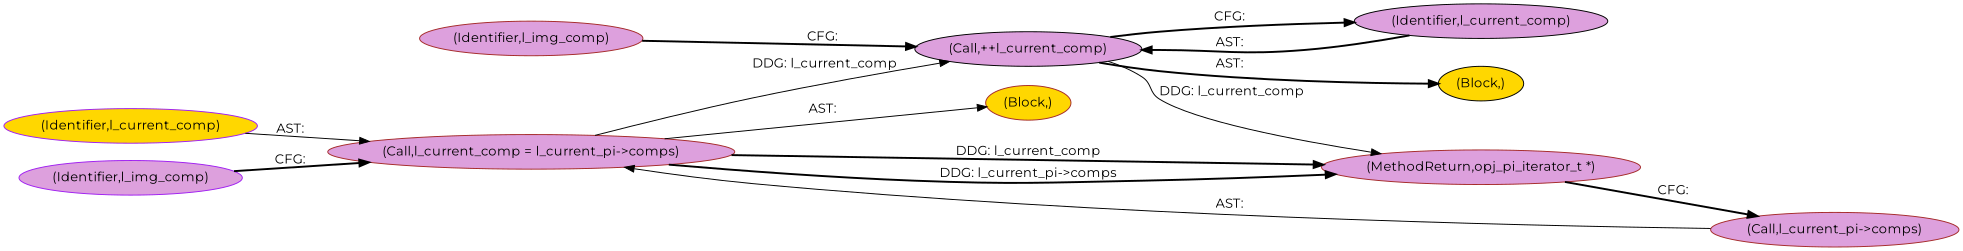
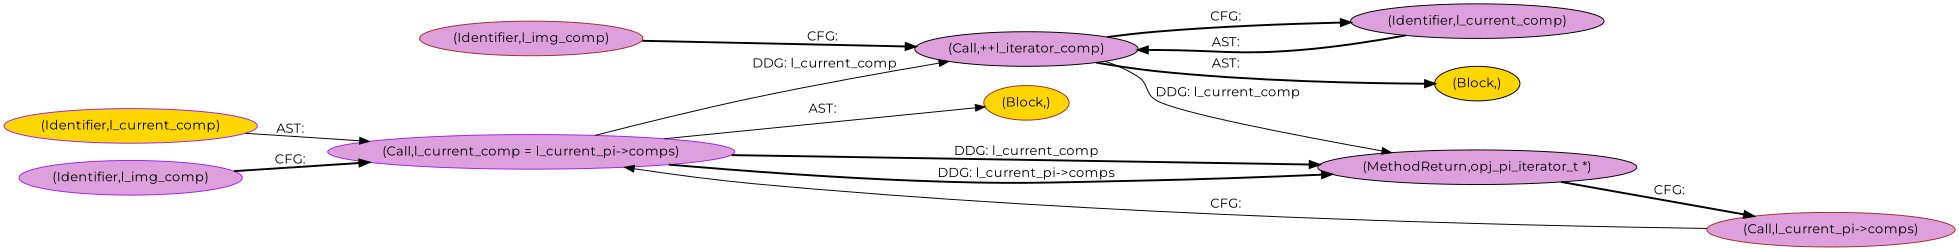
(1028, 49) -> (1026, 49)
(531, 152) -> (531, 152)
(1481, 167) -> (1477, 167)
(1232, 204) -> (1228, 204)
